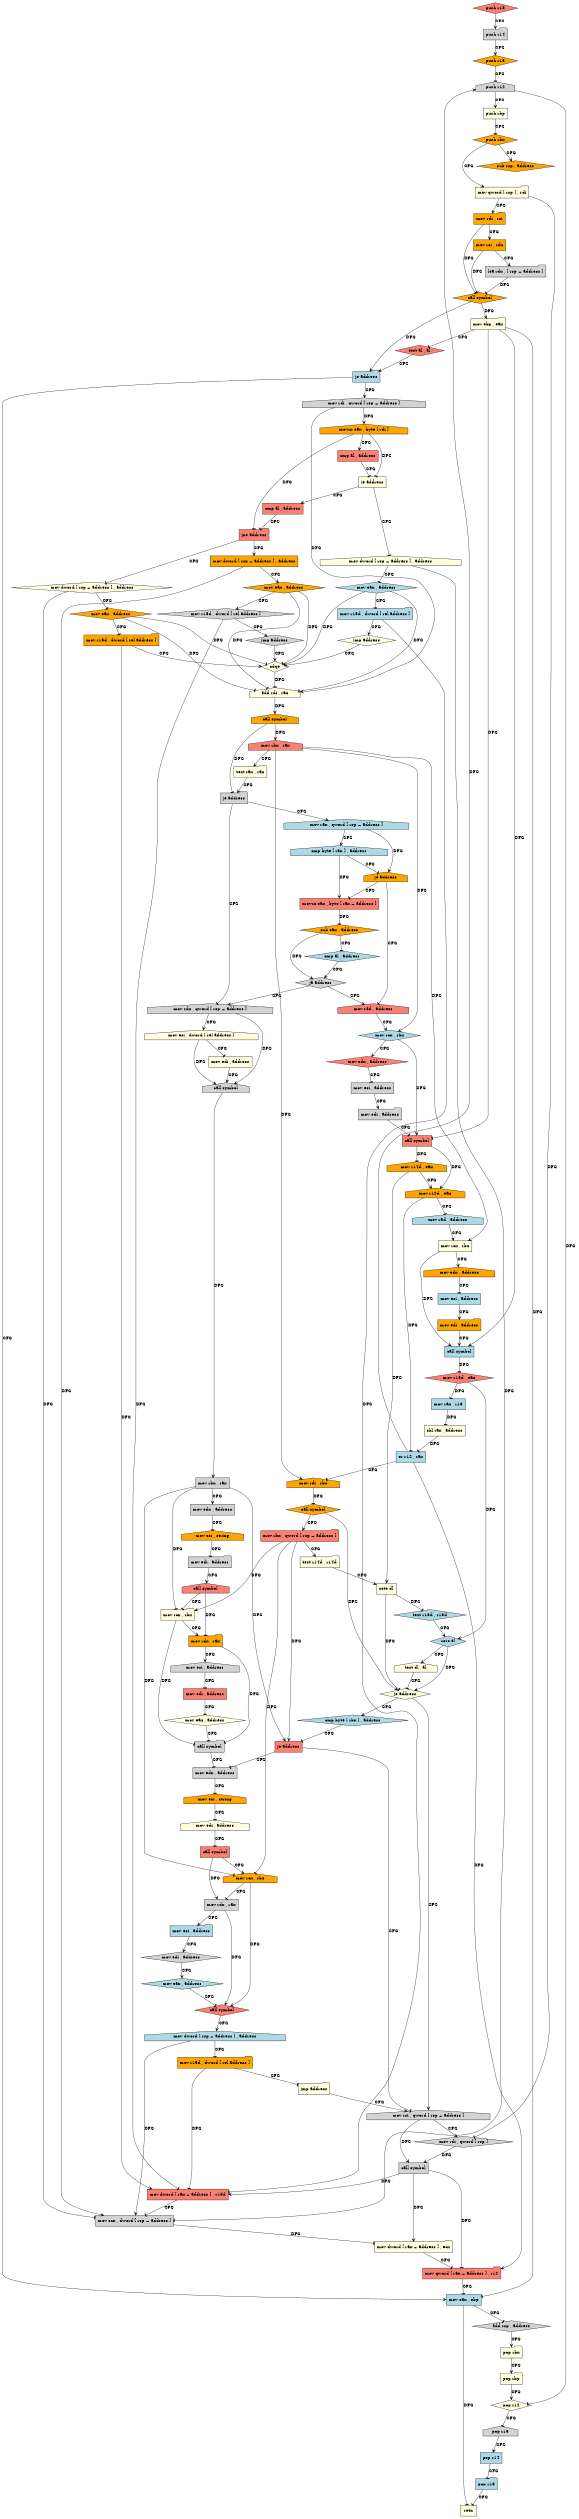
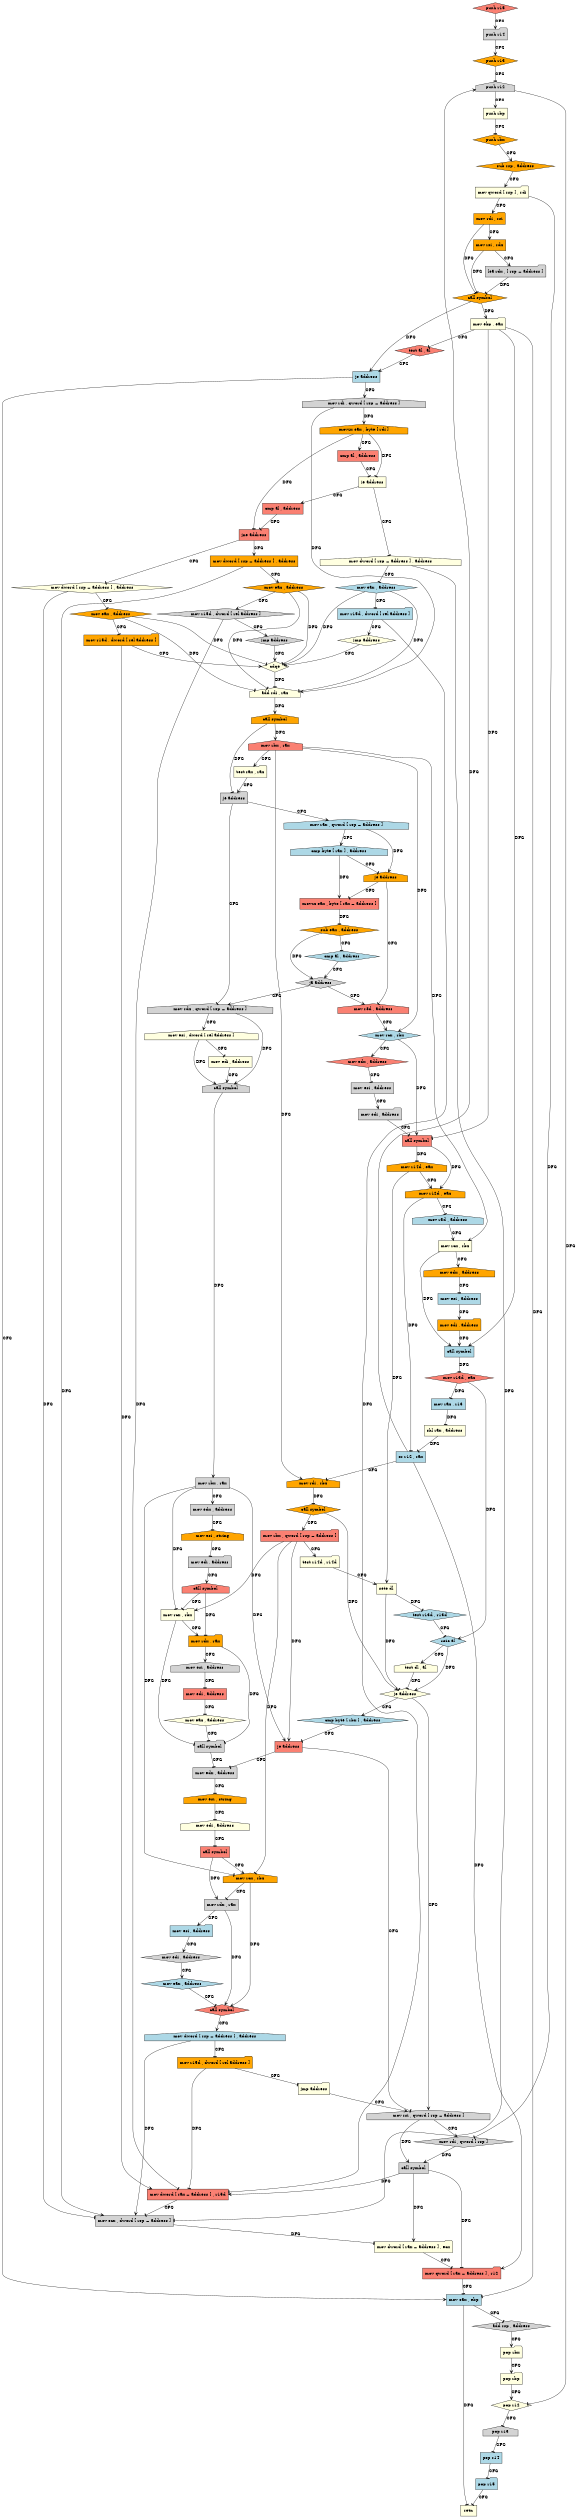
(463, 163) -> (510, 178)
(438, 1627) -> (438, 1627)
(496, 2443) -> (496, 2443)
